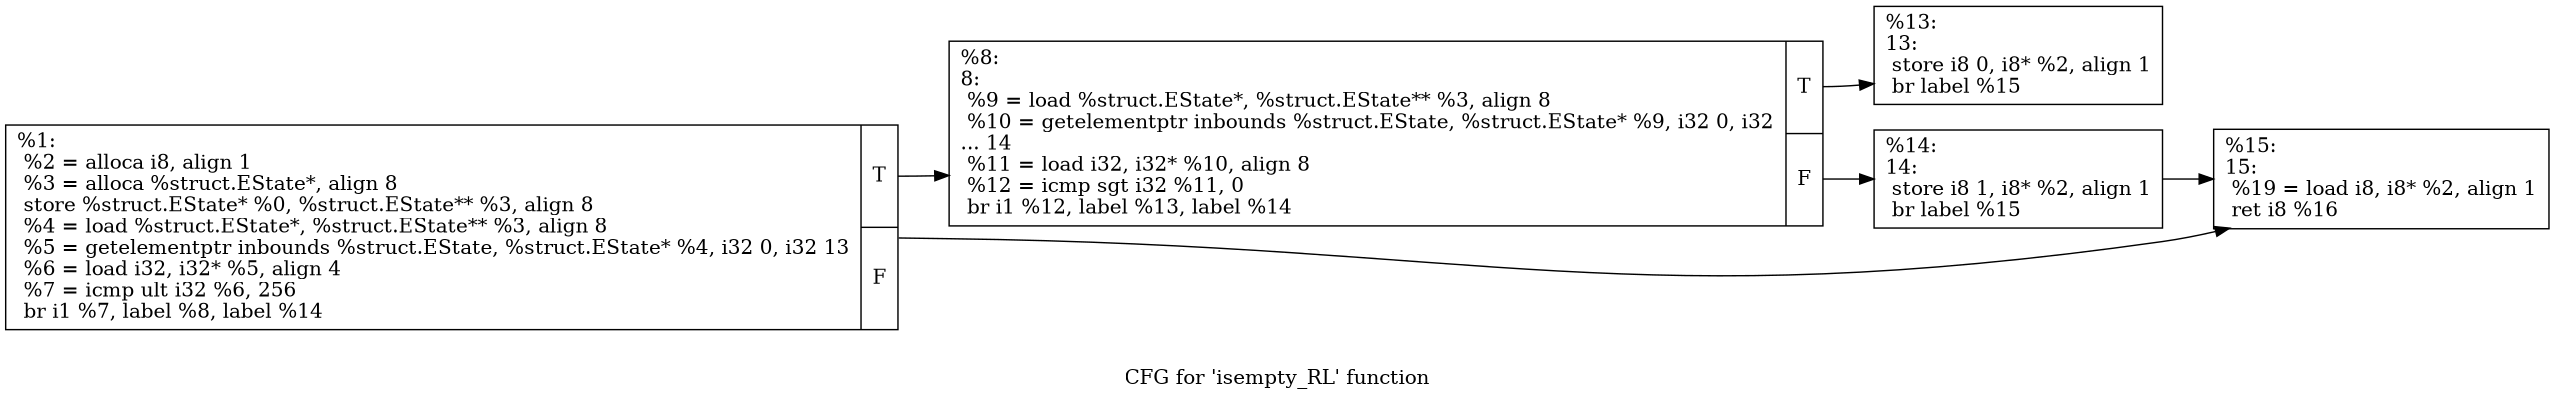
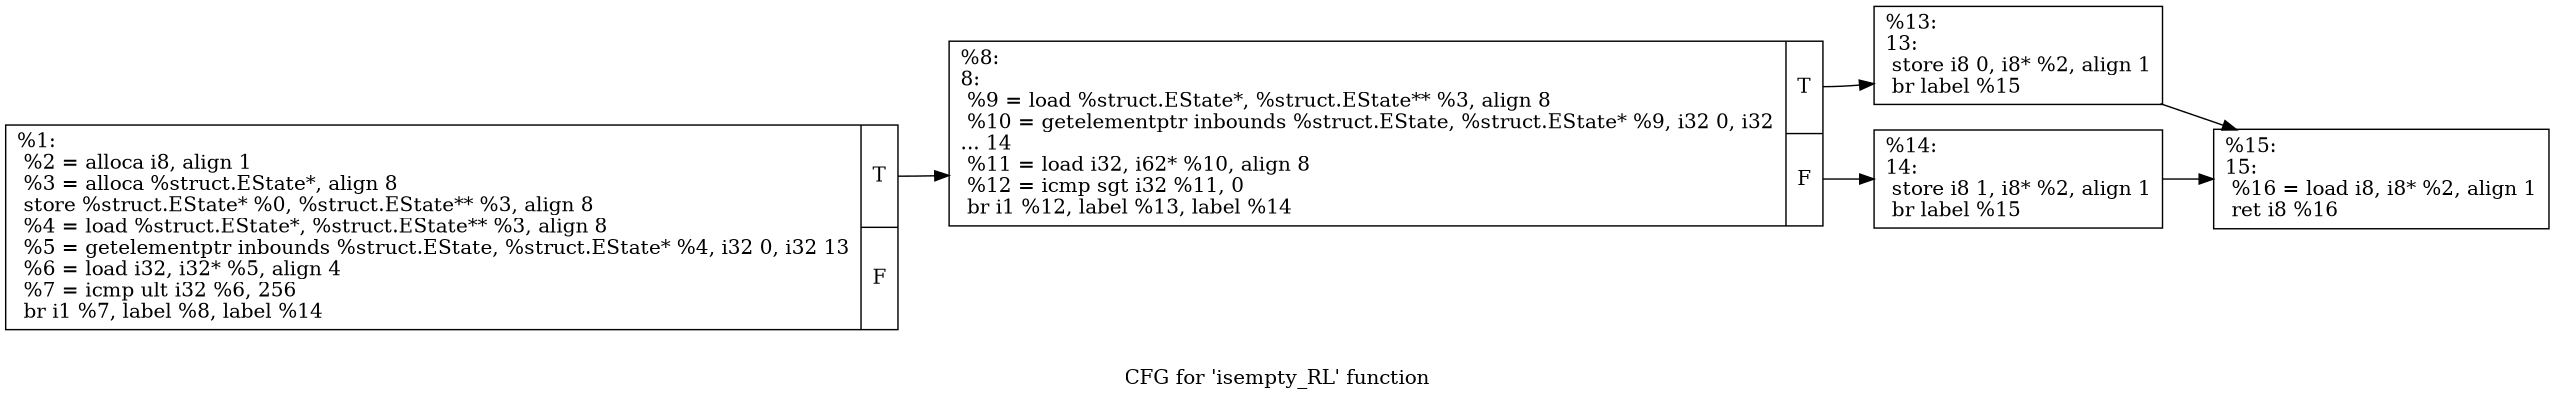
(1136, 165) -> (1136, 165)
(2381, 189) -> (2381, 189)
(1558, 271) -> (2192, 114)
